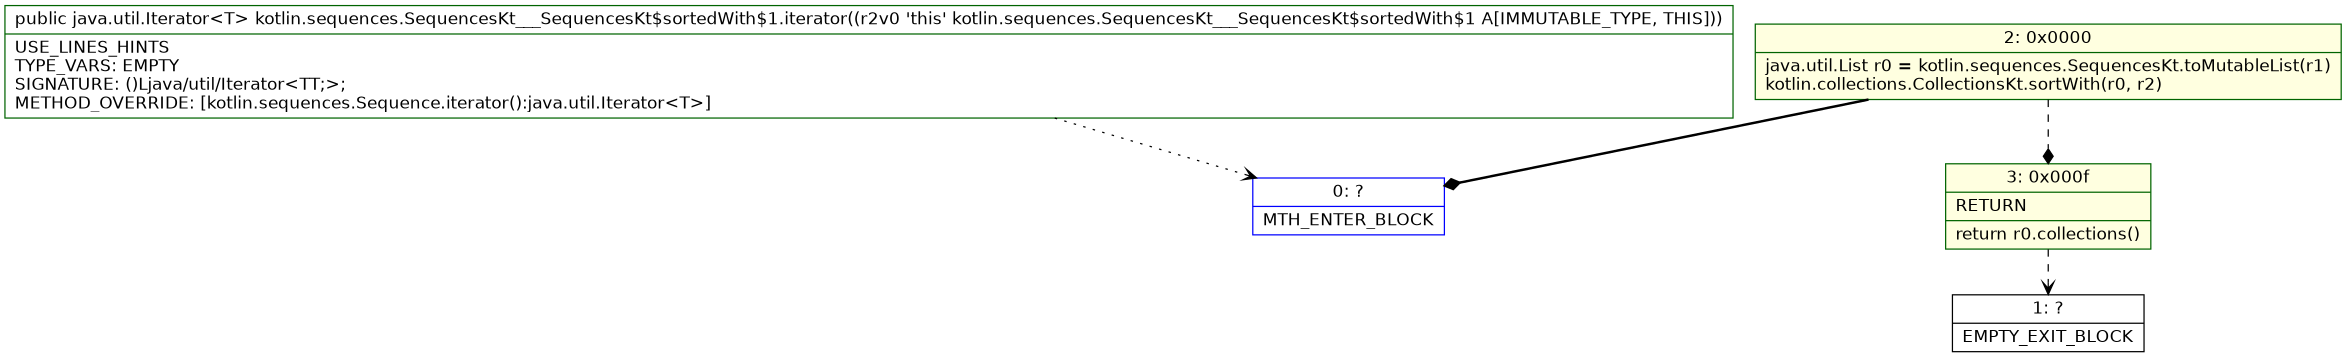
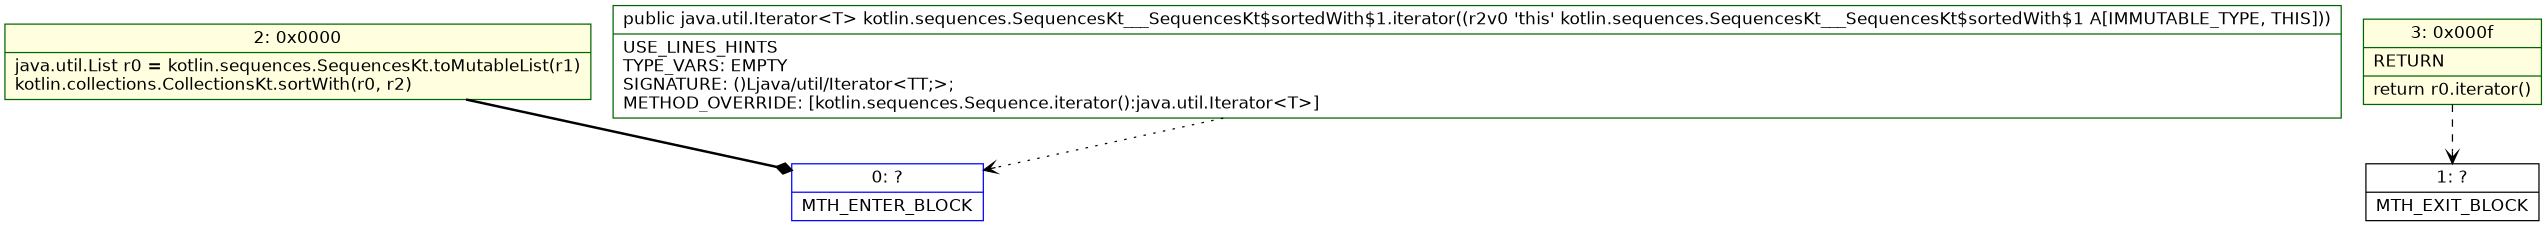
(2048, 124) -> none
(2048, 234) -> (2452, 90)
(2048, 337) -> (2452, 206)
